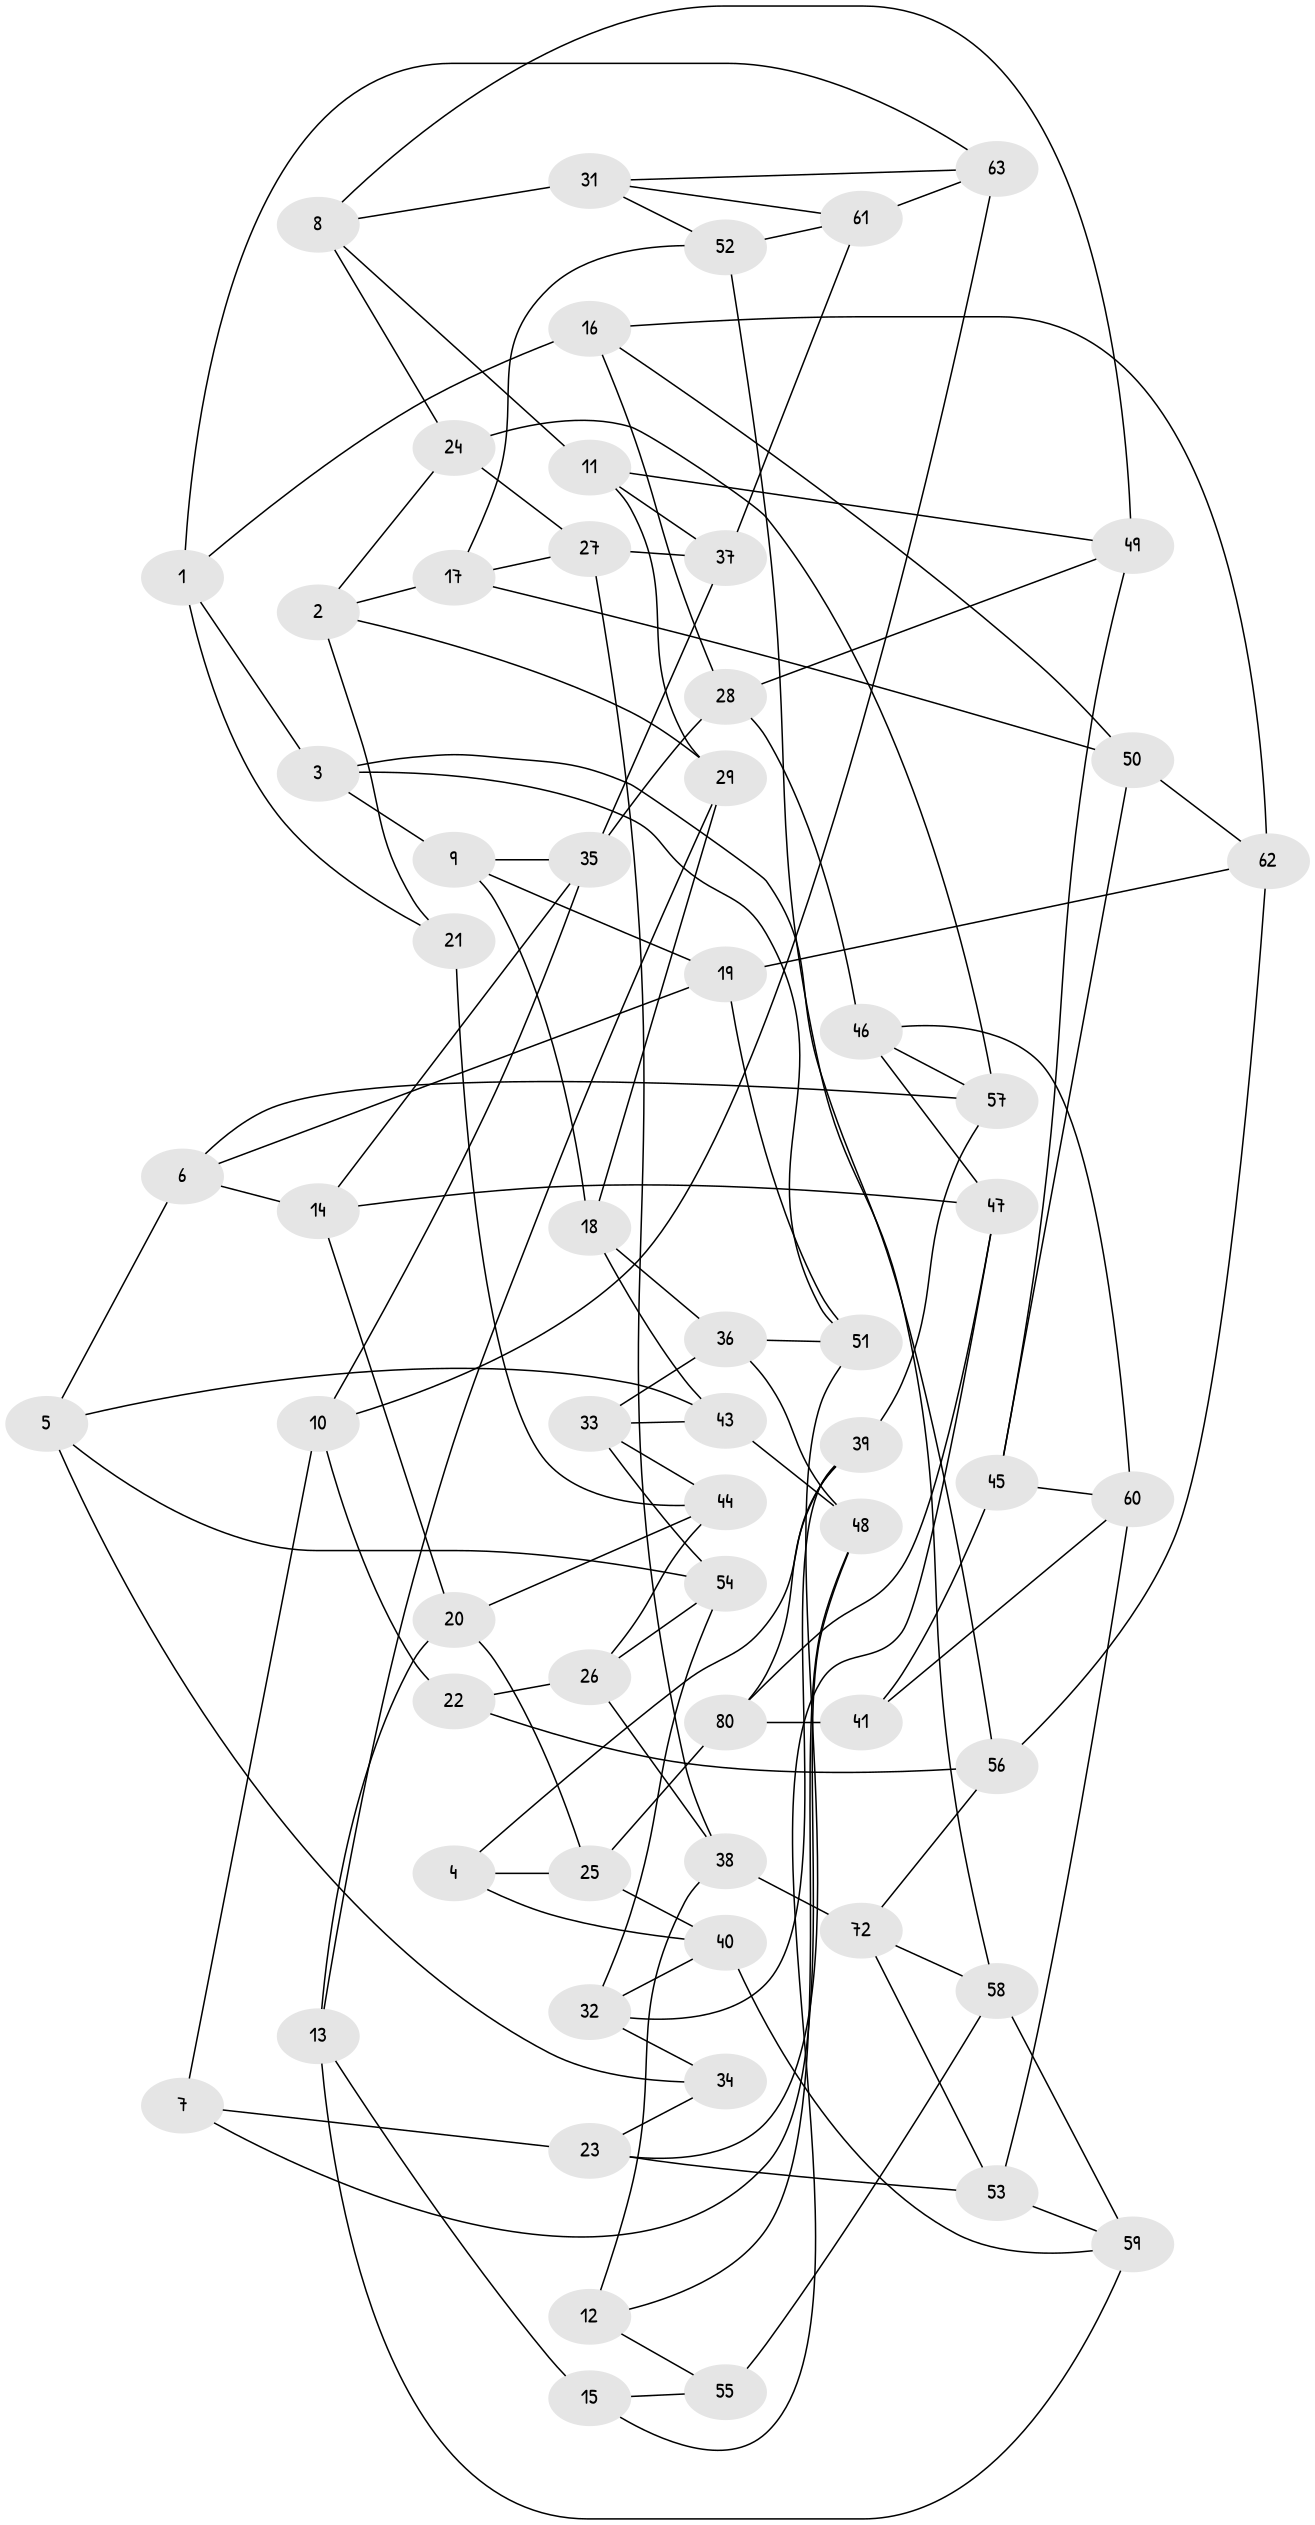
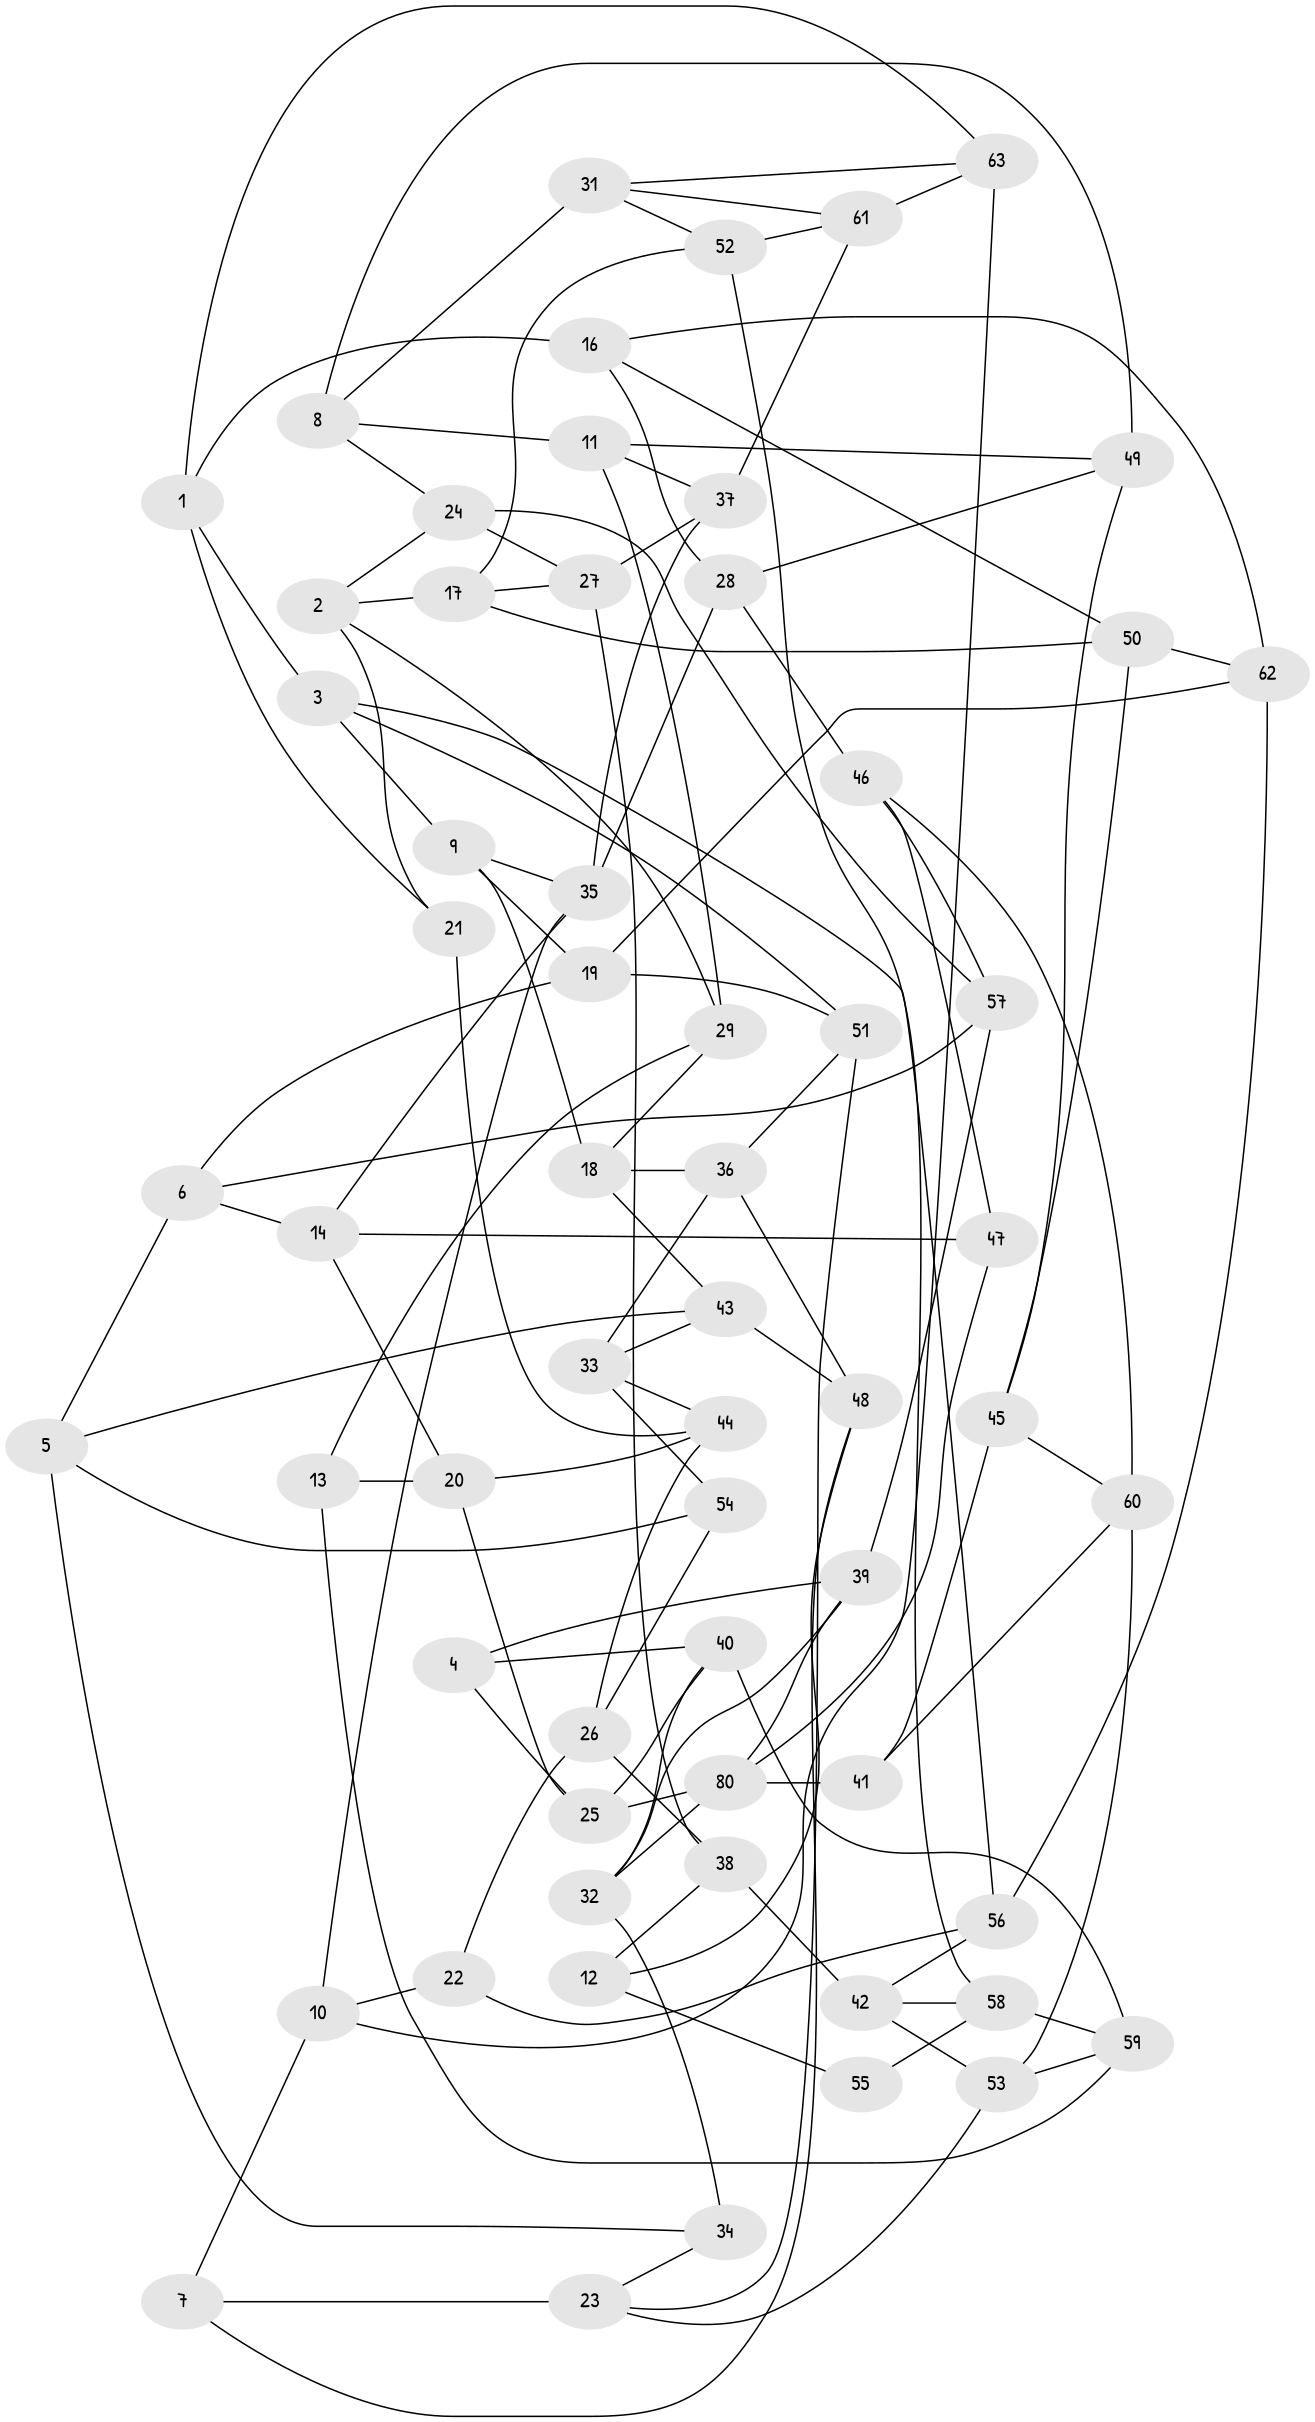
(654, 1817) -> (657, 1840)
(861, 1931) -> (861, 2003)
(590, 2398) -> none
